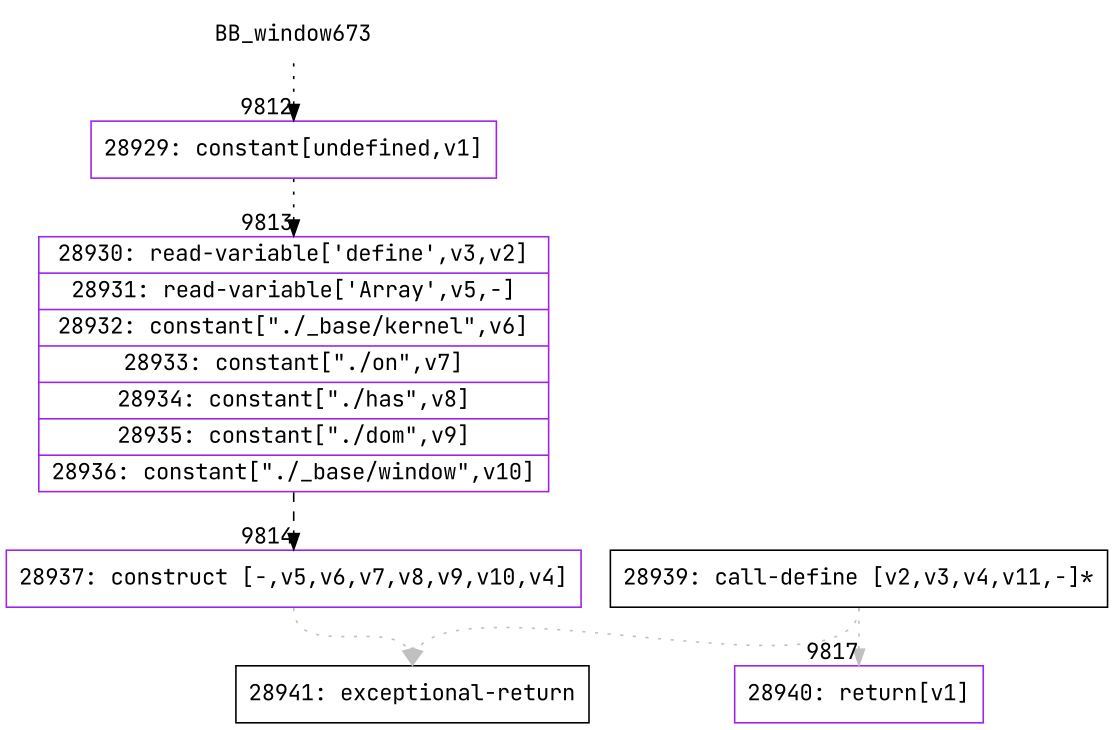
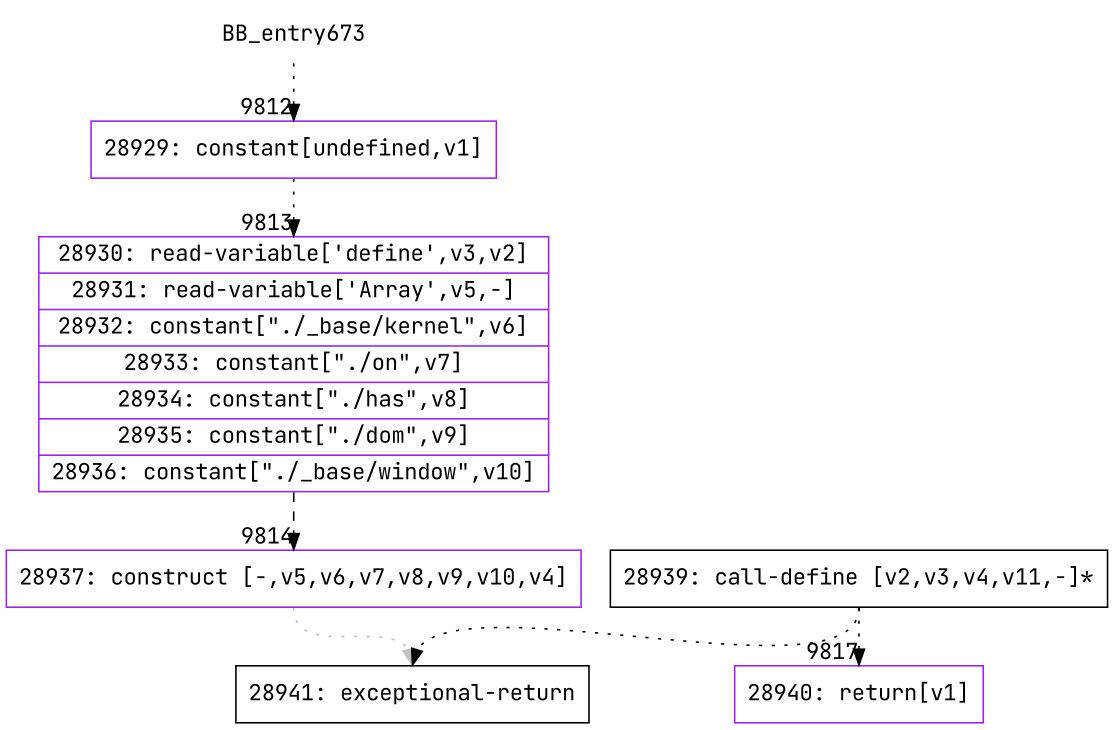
(294, 35) -> (294, 35)
(859, 628) -> (859, 628)
(643, 637) -> (643, 637)
